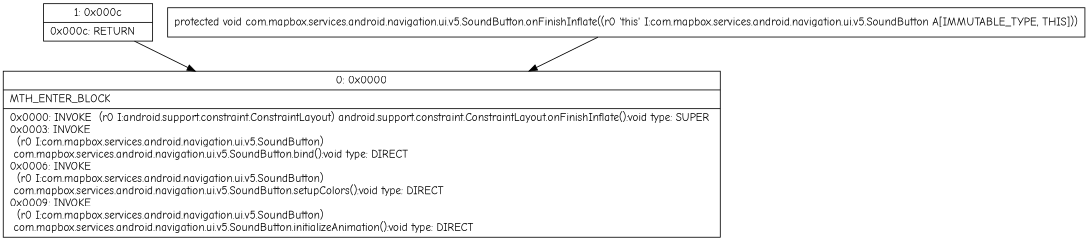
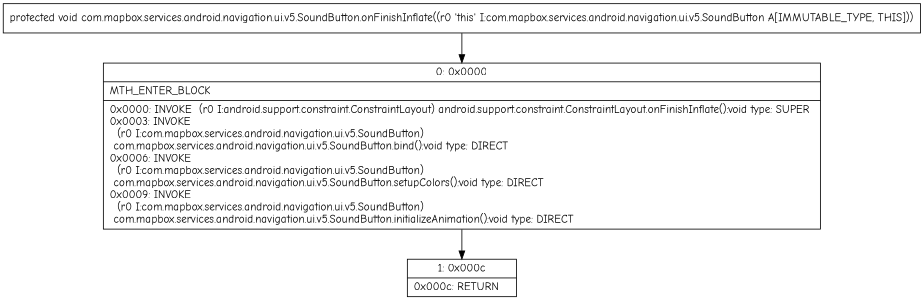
(161, 54) -> (462, 240)
